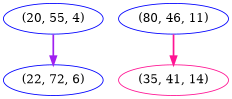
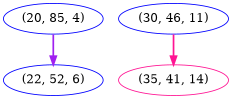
(53, 19) -> (53, 19)
(174, 19) -> (174, 19)
(53, 80) -> (53, 80)
